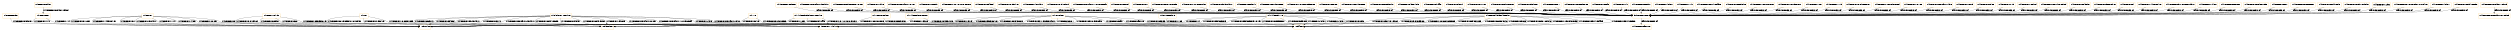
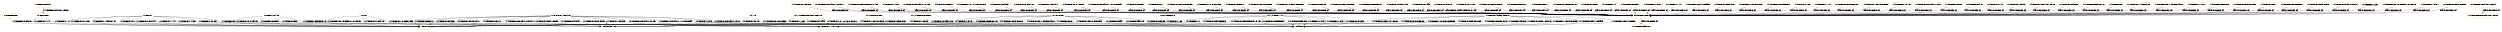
(1221, 5) -> none
(1480, 10) -> (1461, 10)
